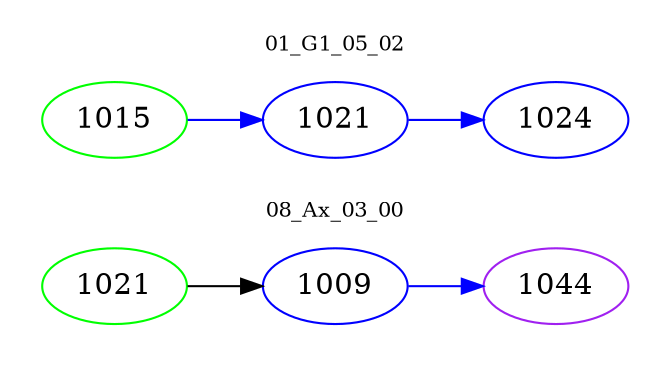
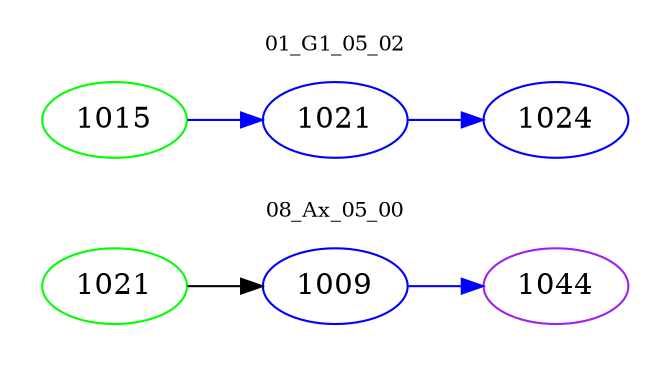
(335, 211) -> (335, 211)
